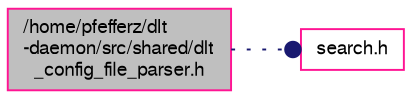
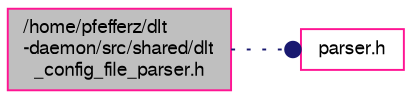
(352, 50) -> (352, 50)
